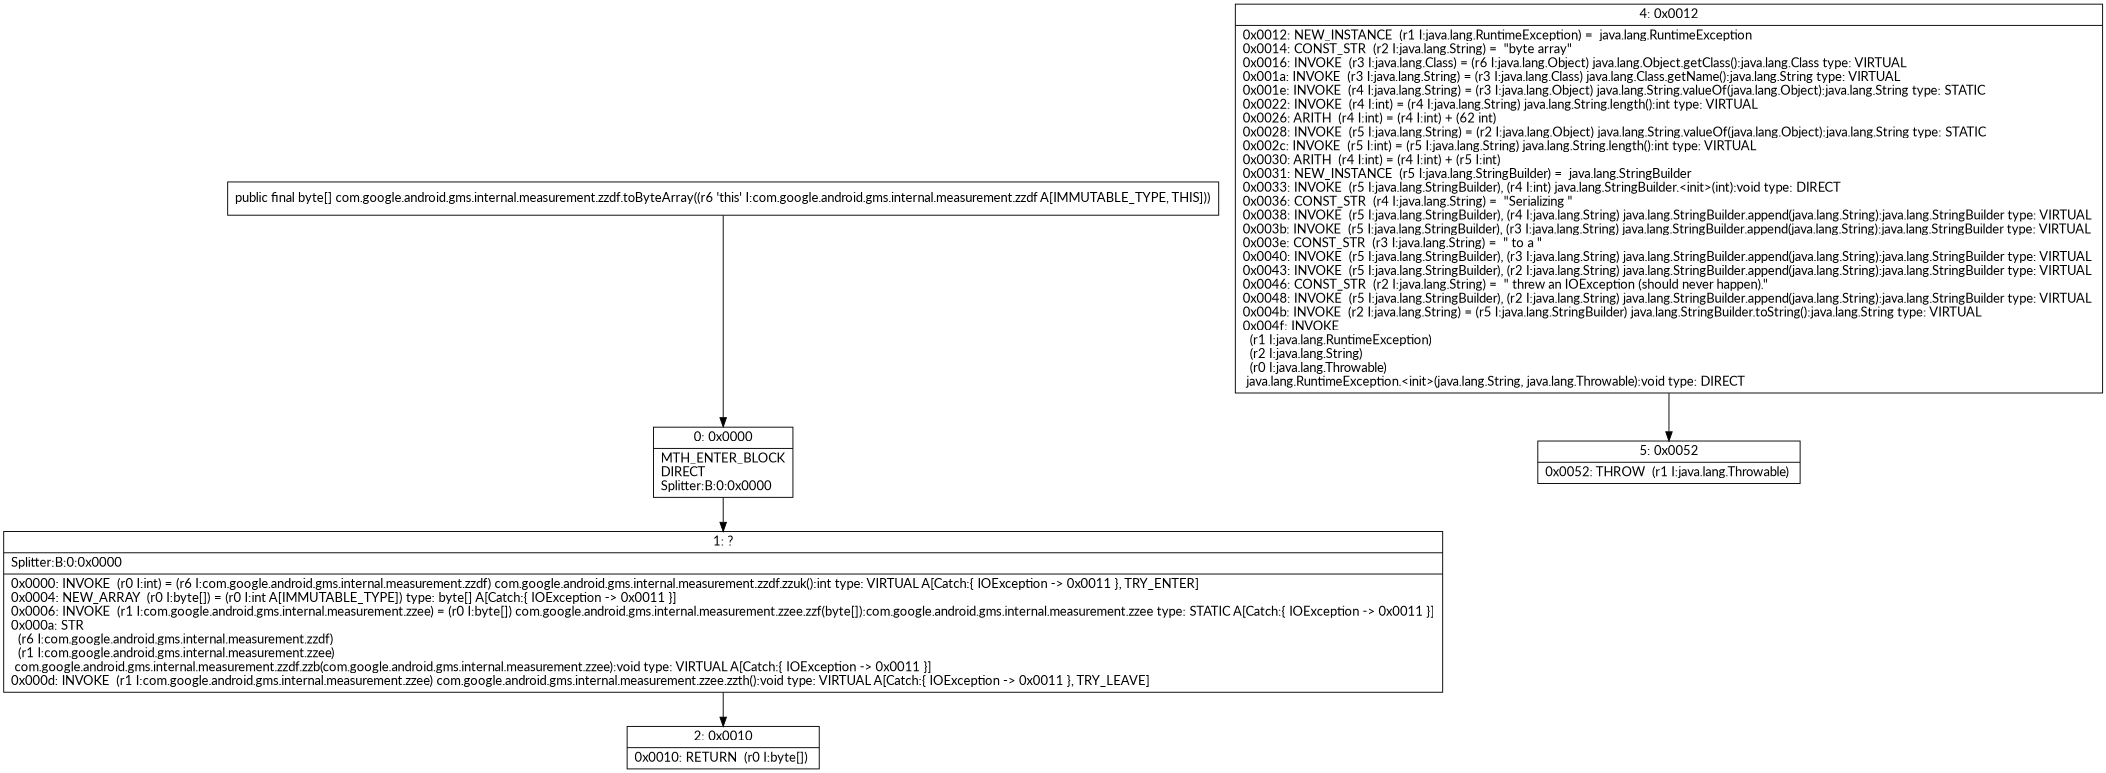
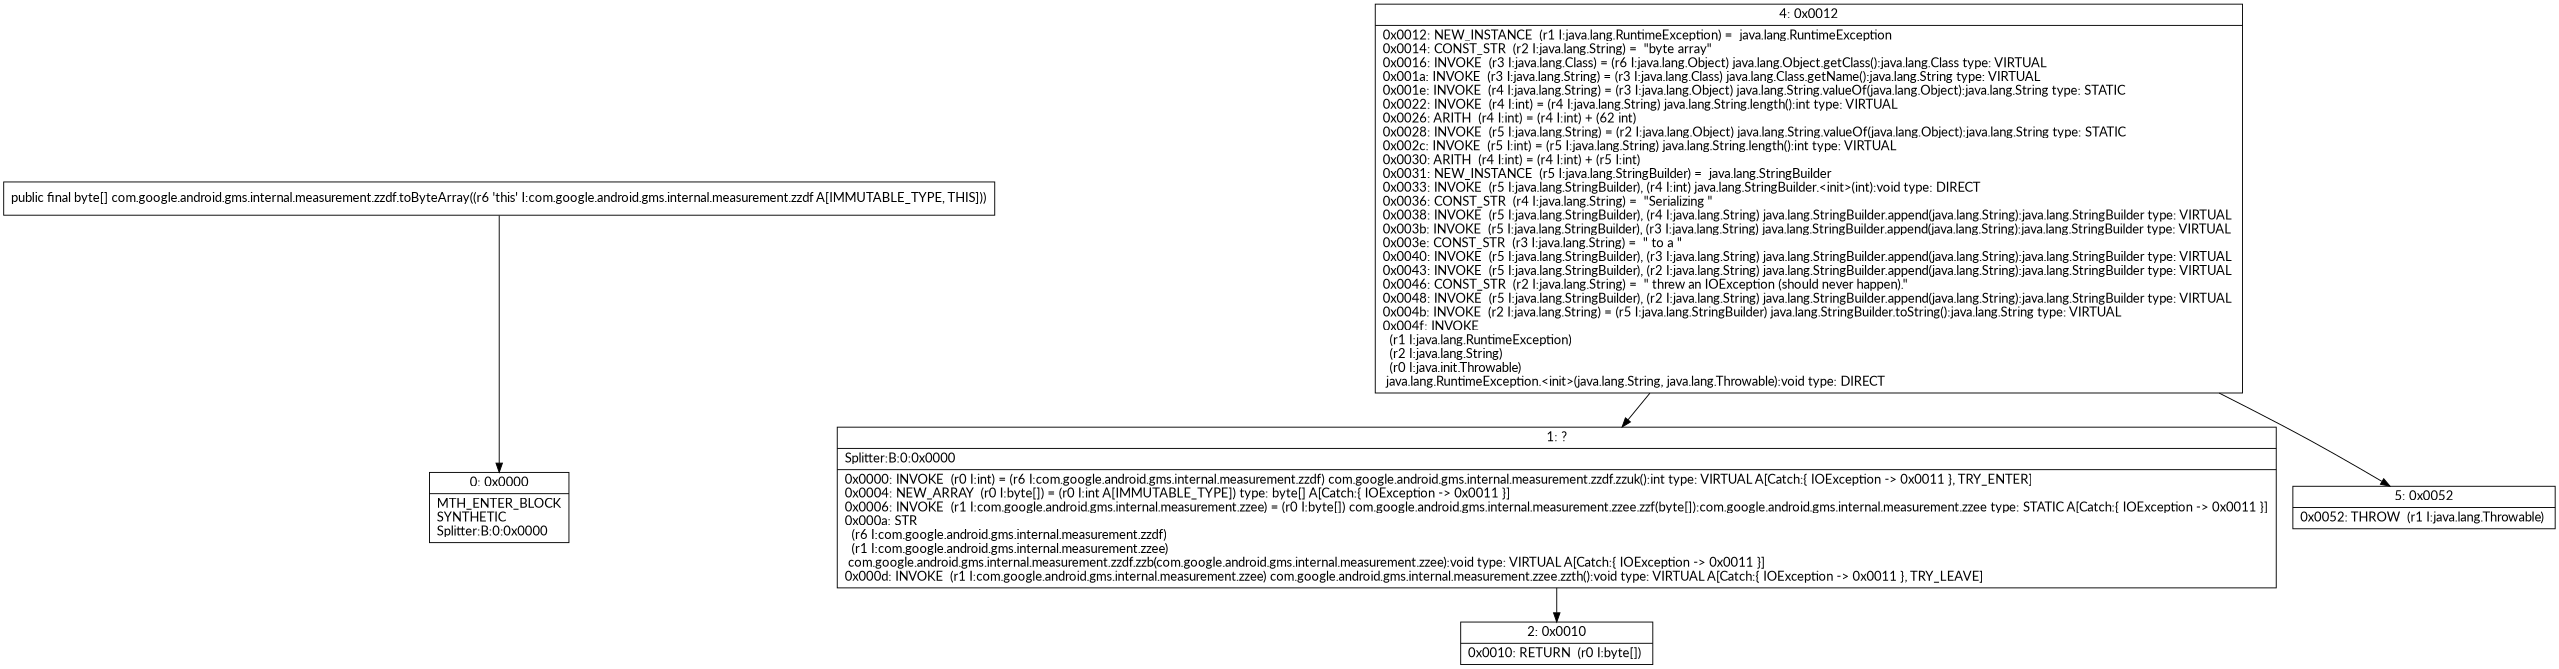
(1315, 368) -> (1452, 368)
(683, 472) -> (472, 518)
(723, 510) -> (1639, 406)
